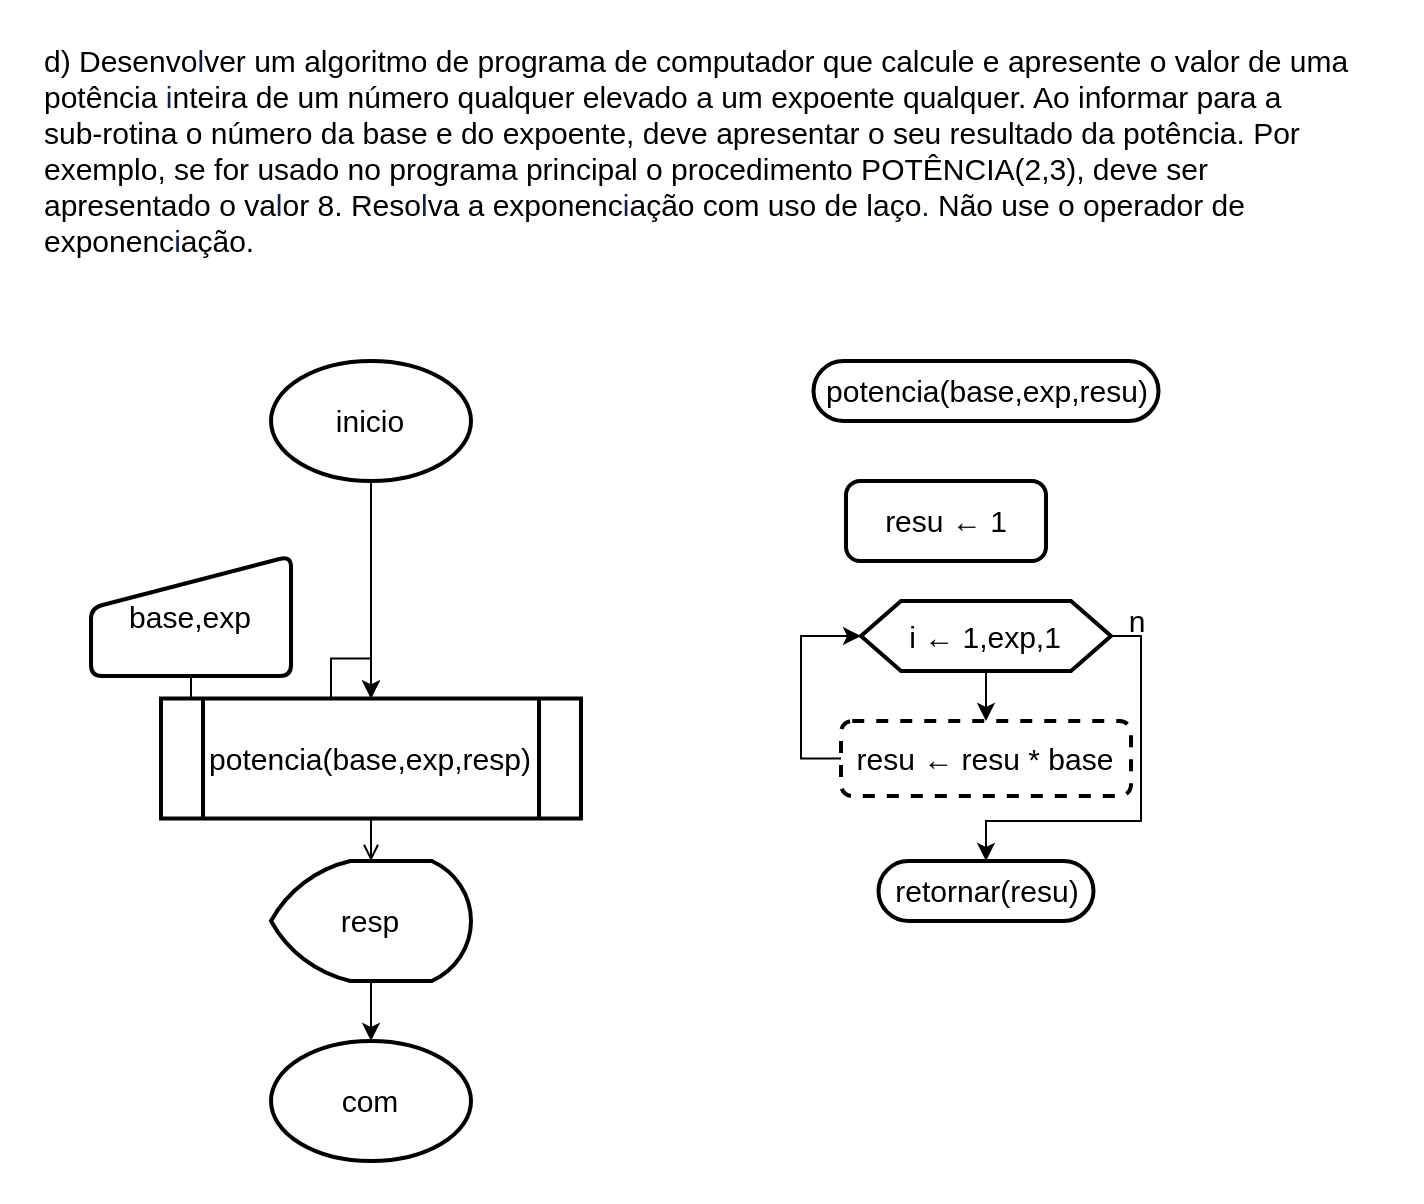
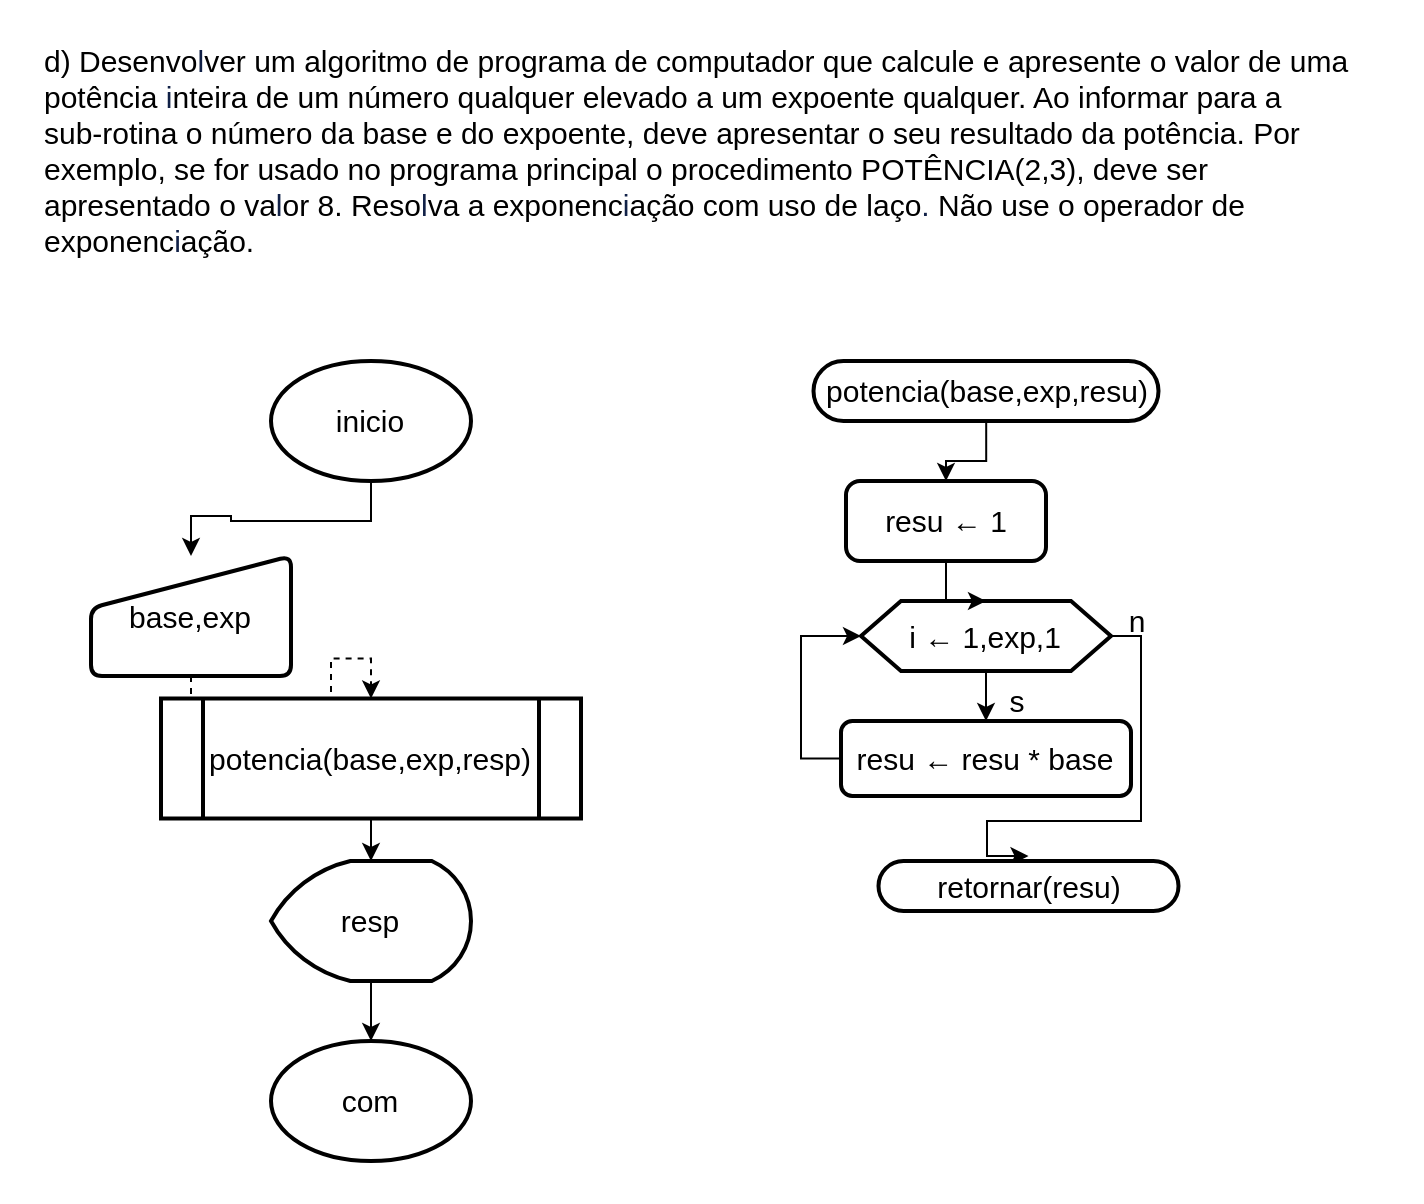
none -> (983, 461)
none -> (946, 580)
(371, 586) -> (267, 521)
(331, 660) -> (331, 660)
none -> (1016, 701)
(986, 759) -> (986, 759)
(371, 849) -> (371, 846)
(986, 891) -> (1029, 886)
